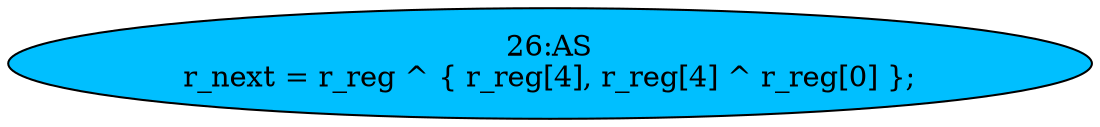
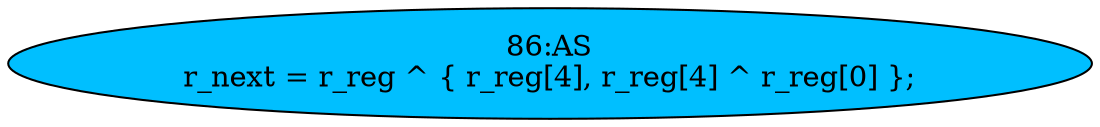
(550, 64) -> (550, 64)
